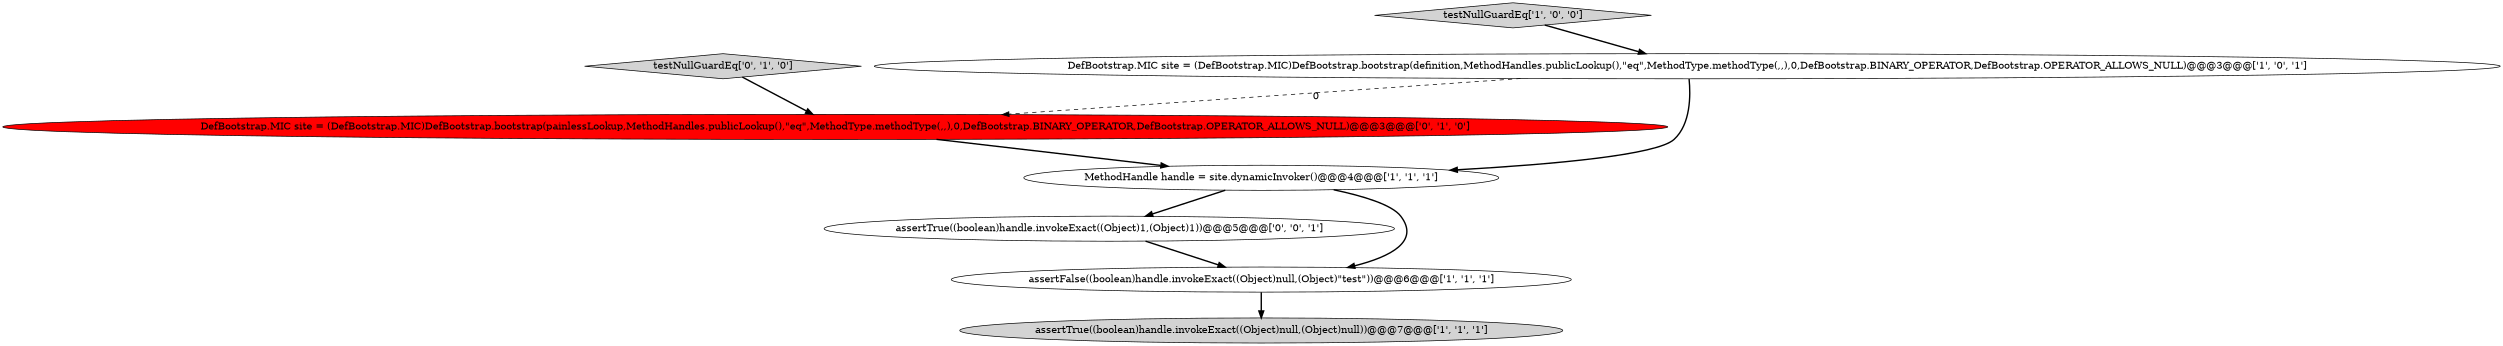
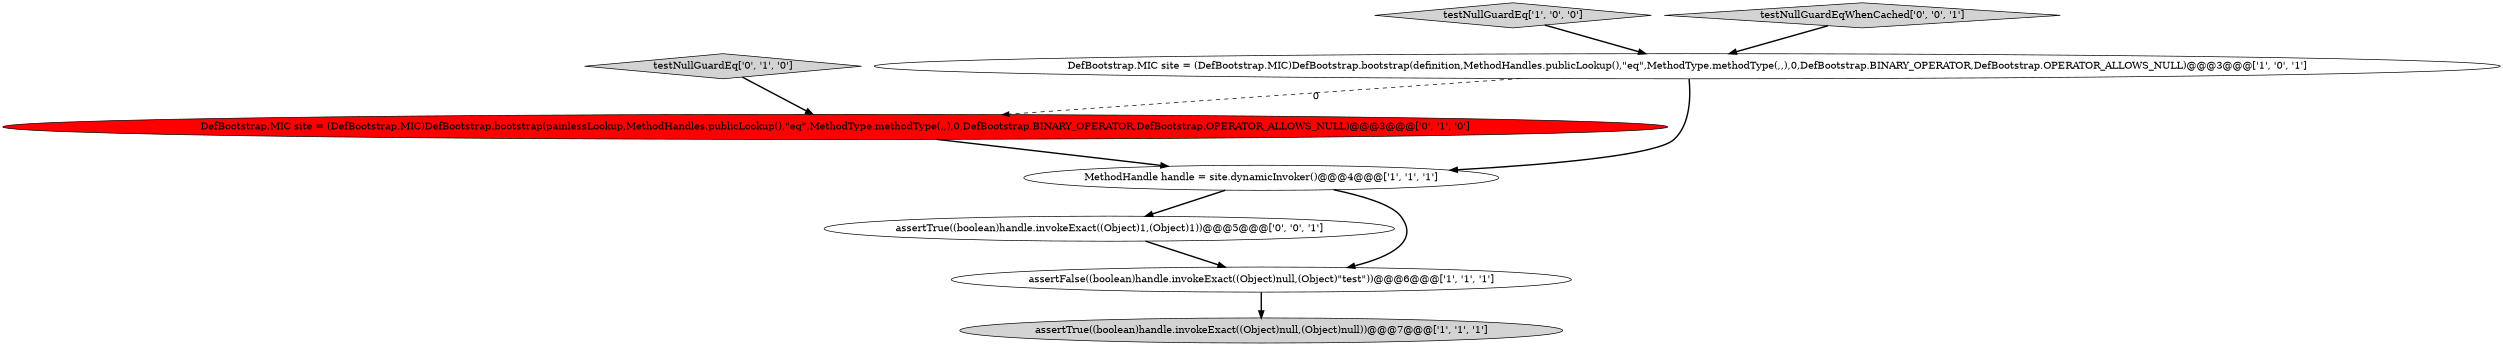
none -> (1862, 15)
